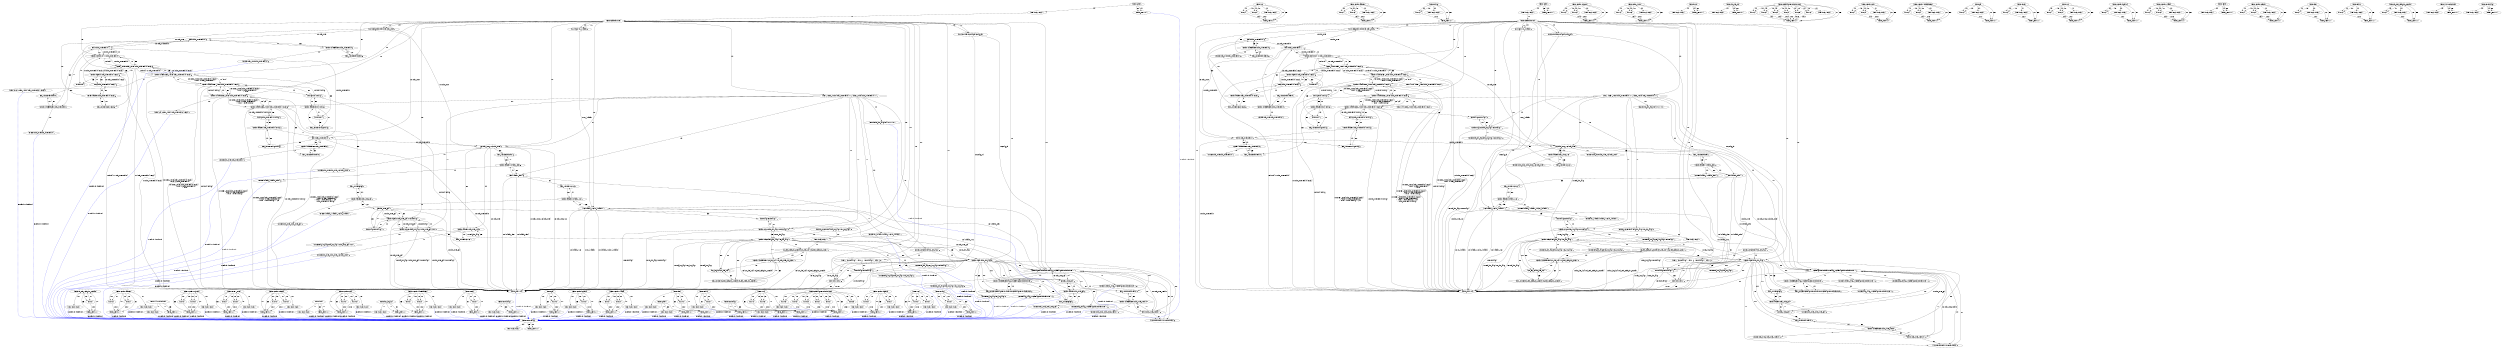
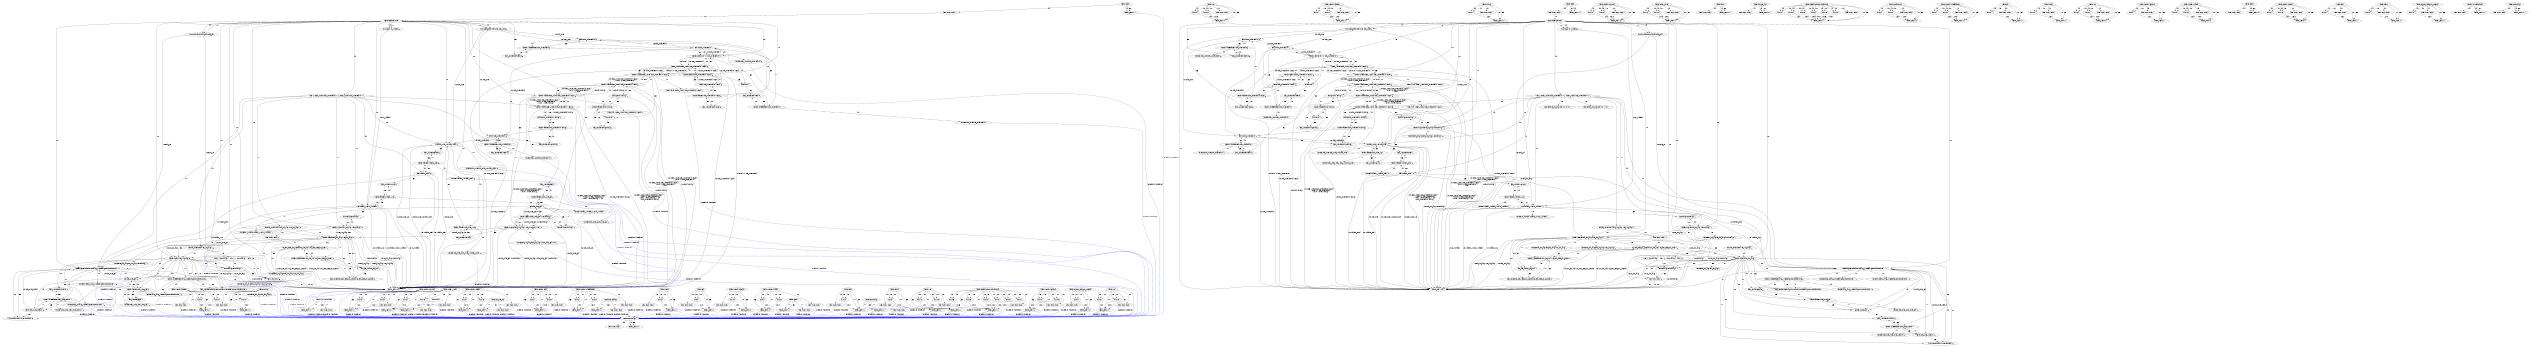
none -> (1557, 107)
(882, 123) -> none
